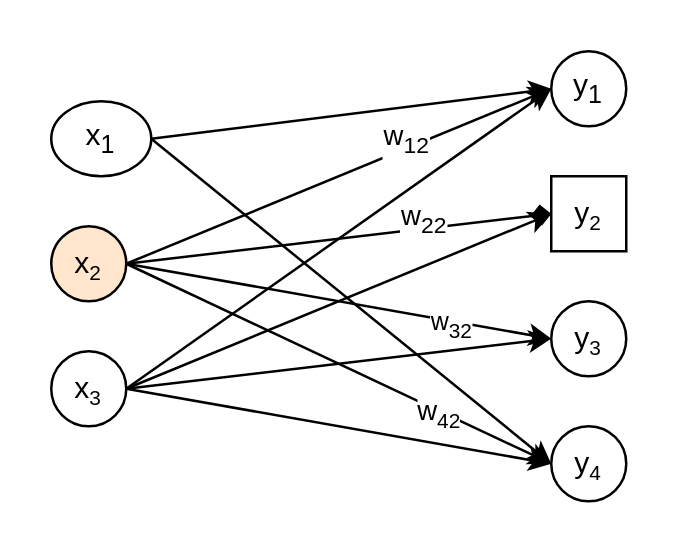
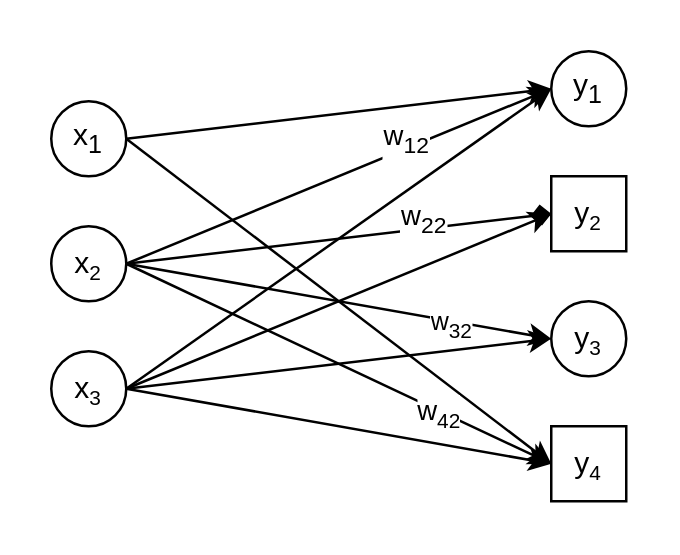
(101, 139) -> (89, 139)
(89, 264) -> (89, 264)
(589, 464) -> (589, 464)
